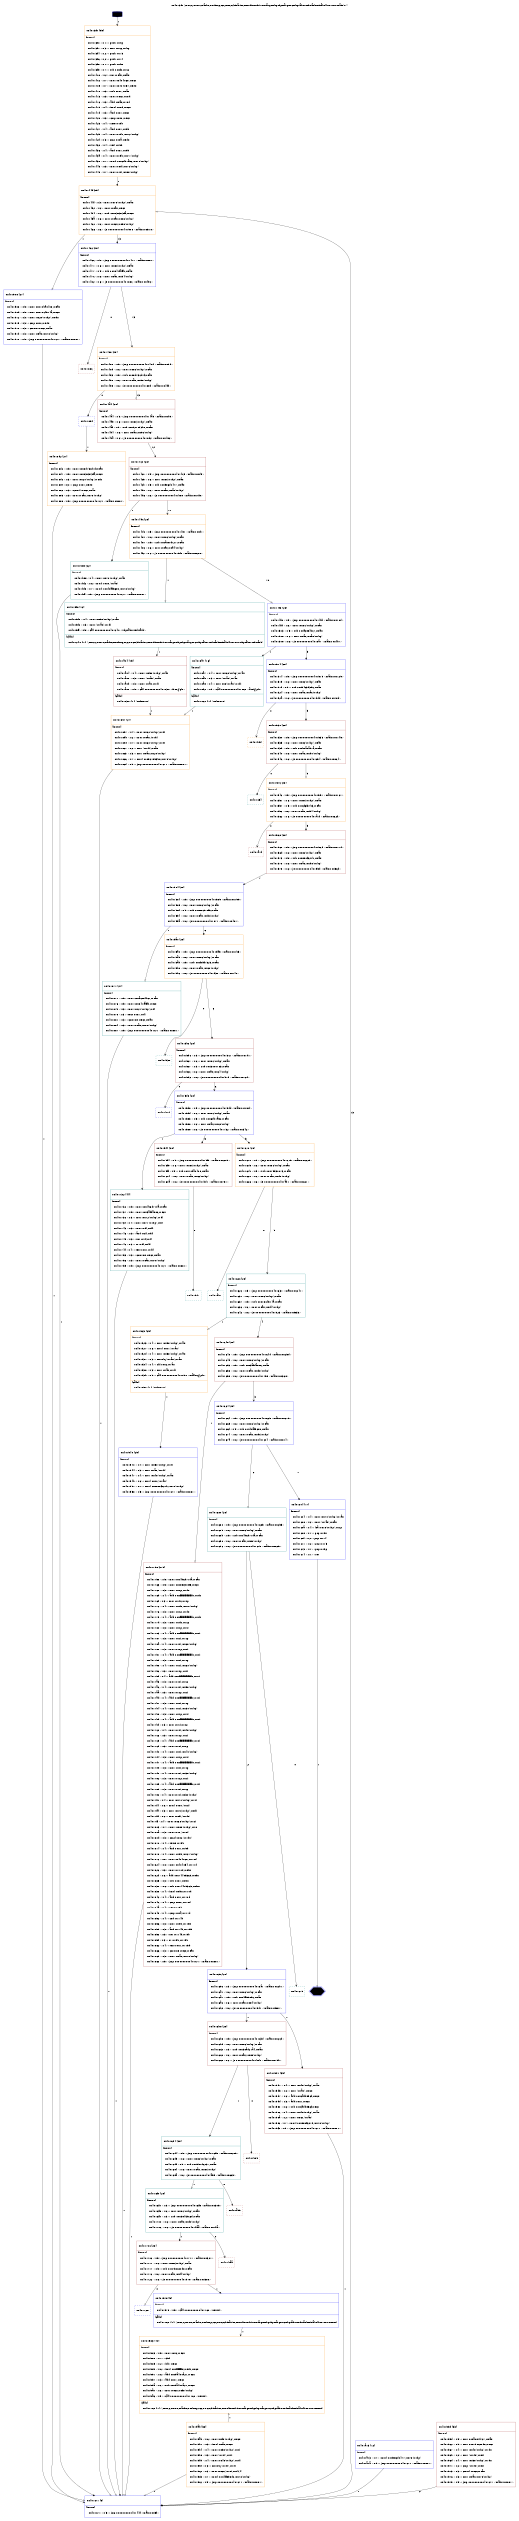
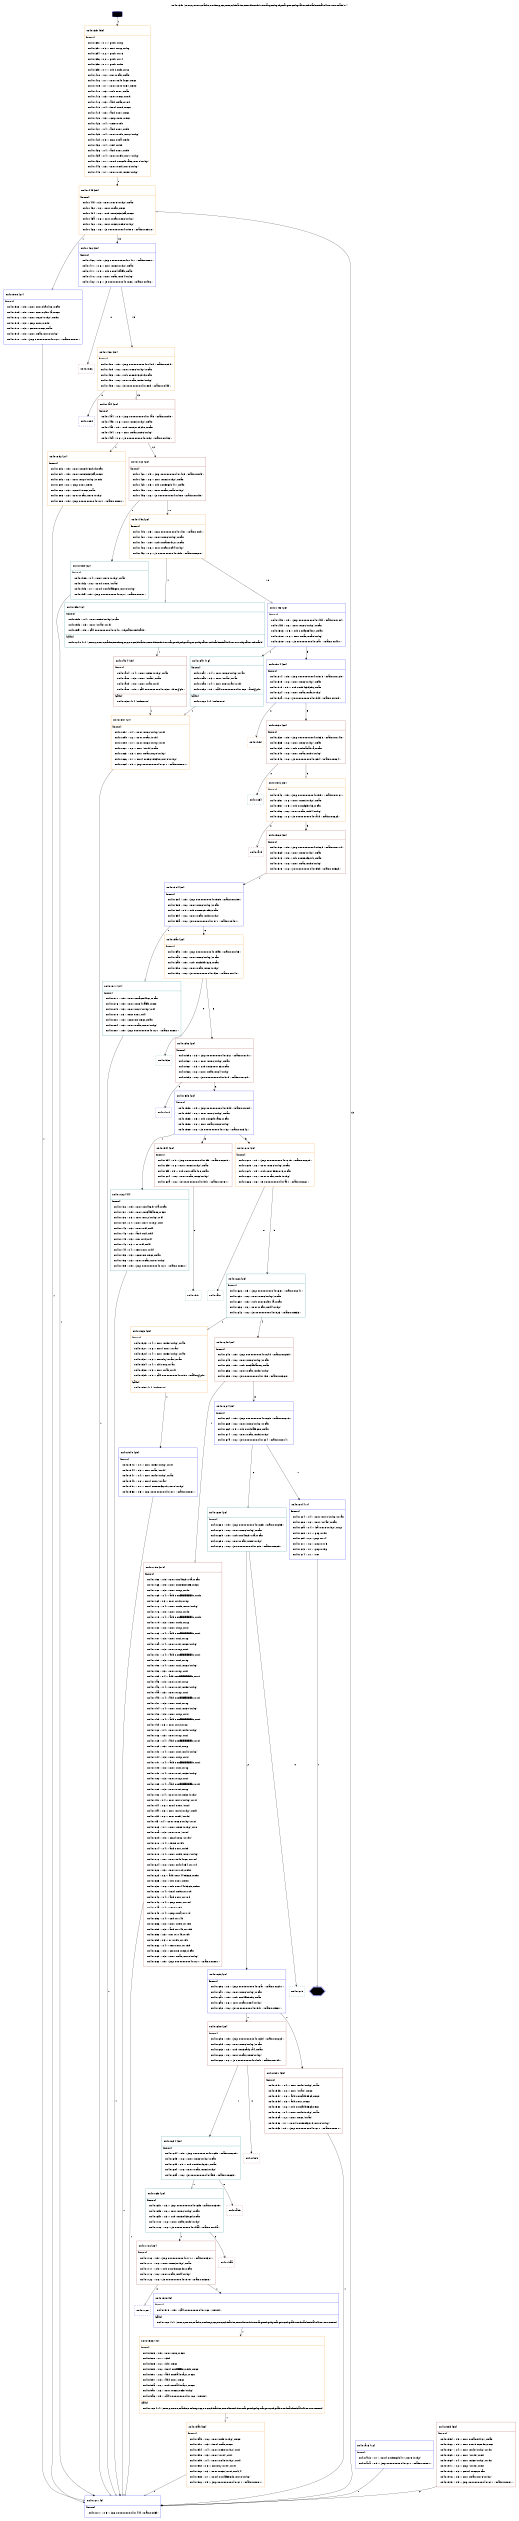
(87, 438) -> (114, 447)
(228, 2418) -> (226, 2417)
